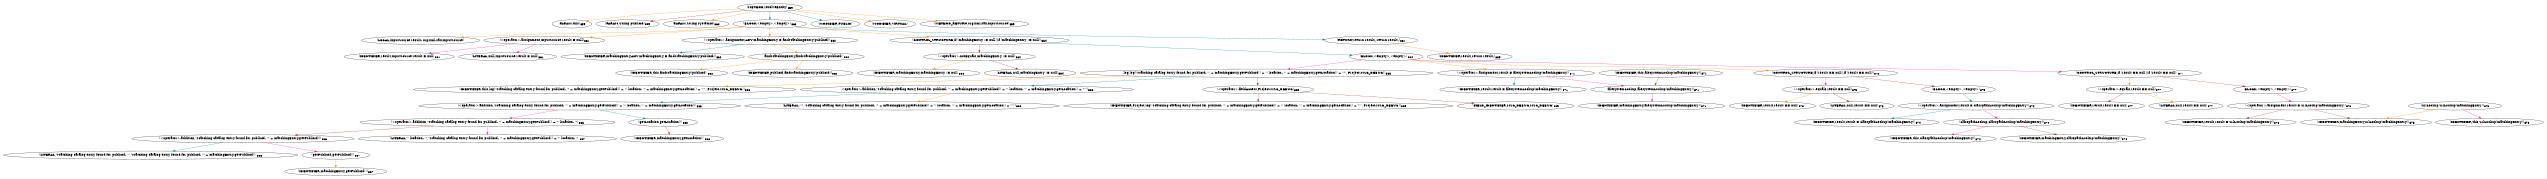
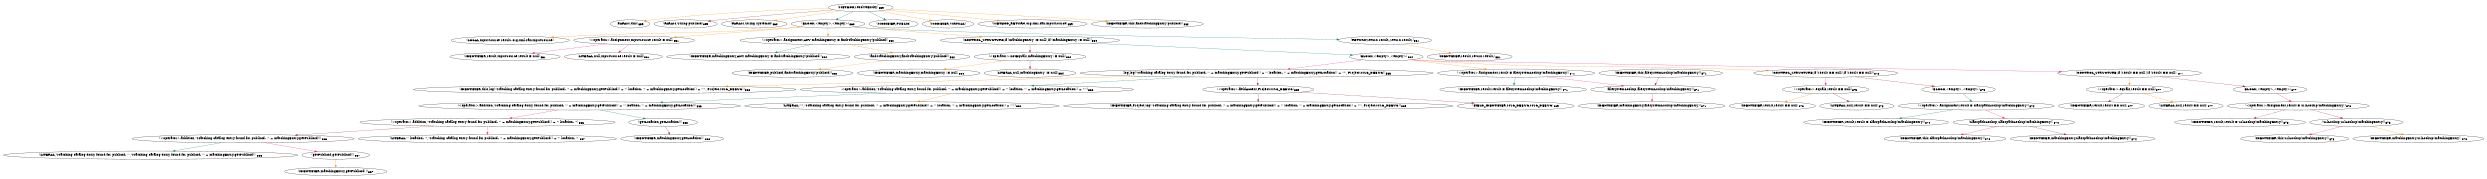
(1498, 56) -> (1498, 56)
(740, 65) -> (998, 15)
(2331, 114) -> (2326, 114)
